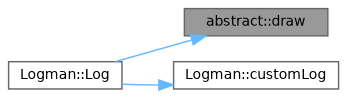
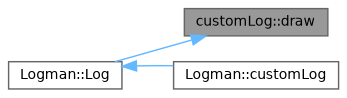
(256, 22) -> (256, 22)
(140, 85) -> (155, 66)
